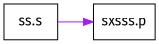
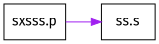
(71, 22) -> (79, 22)
